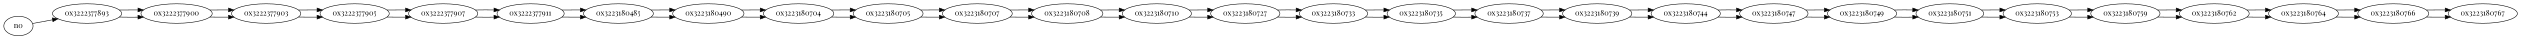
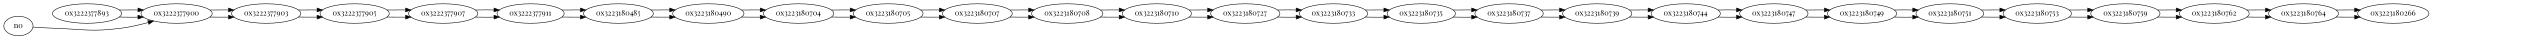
(2393, 14) -> (2393, 14)
(2483, 14) -> none
(43, 22) -> (91, 30)
